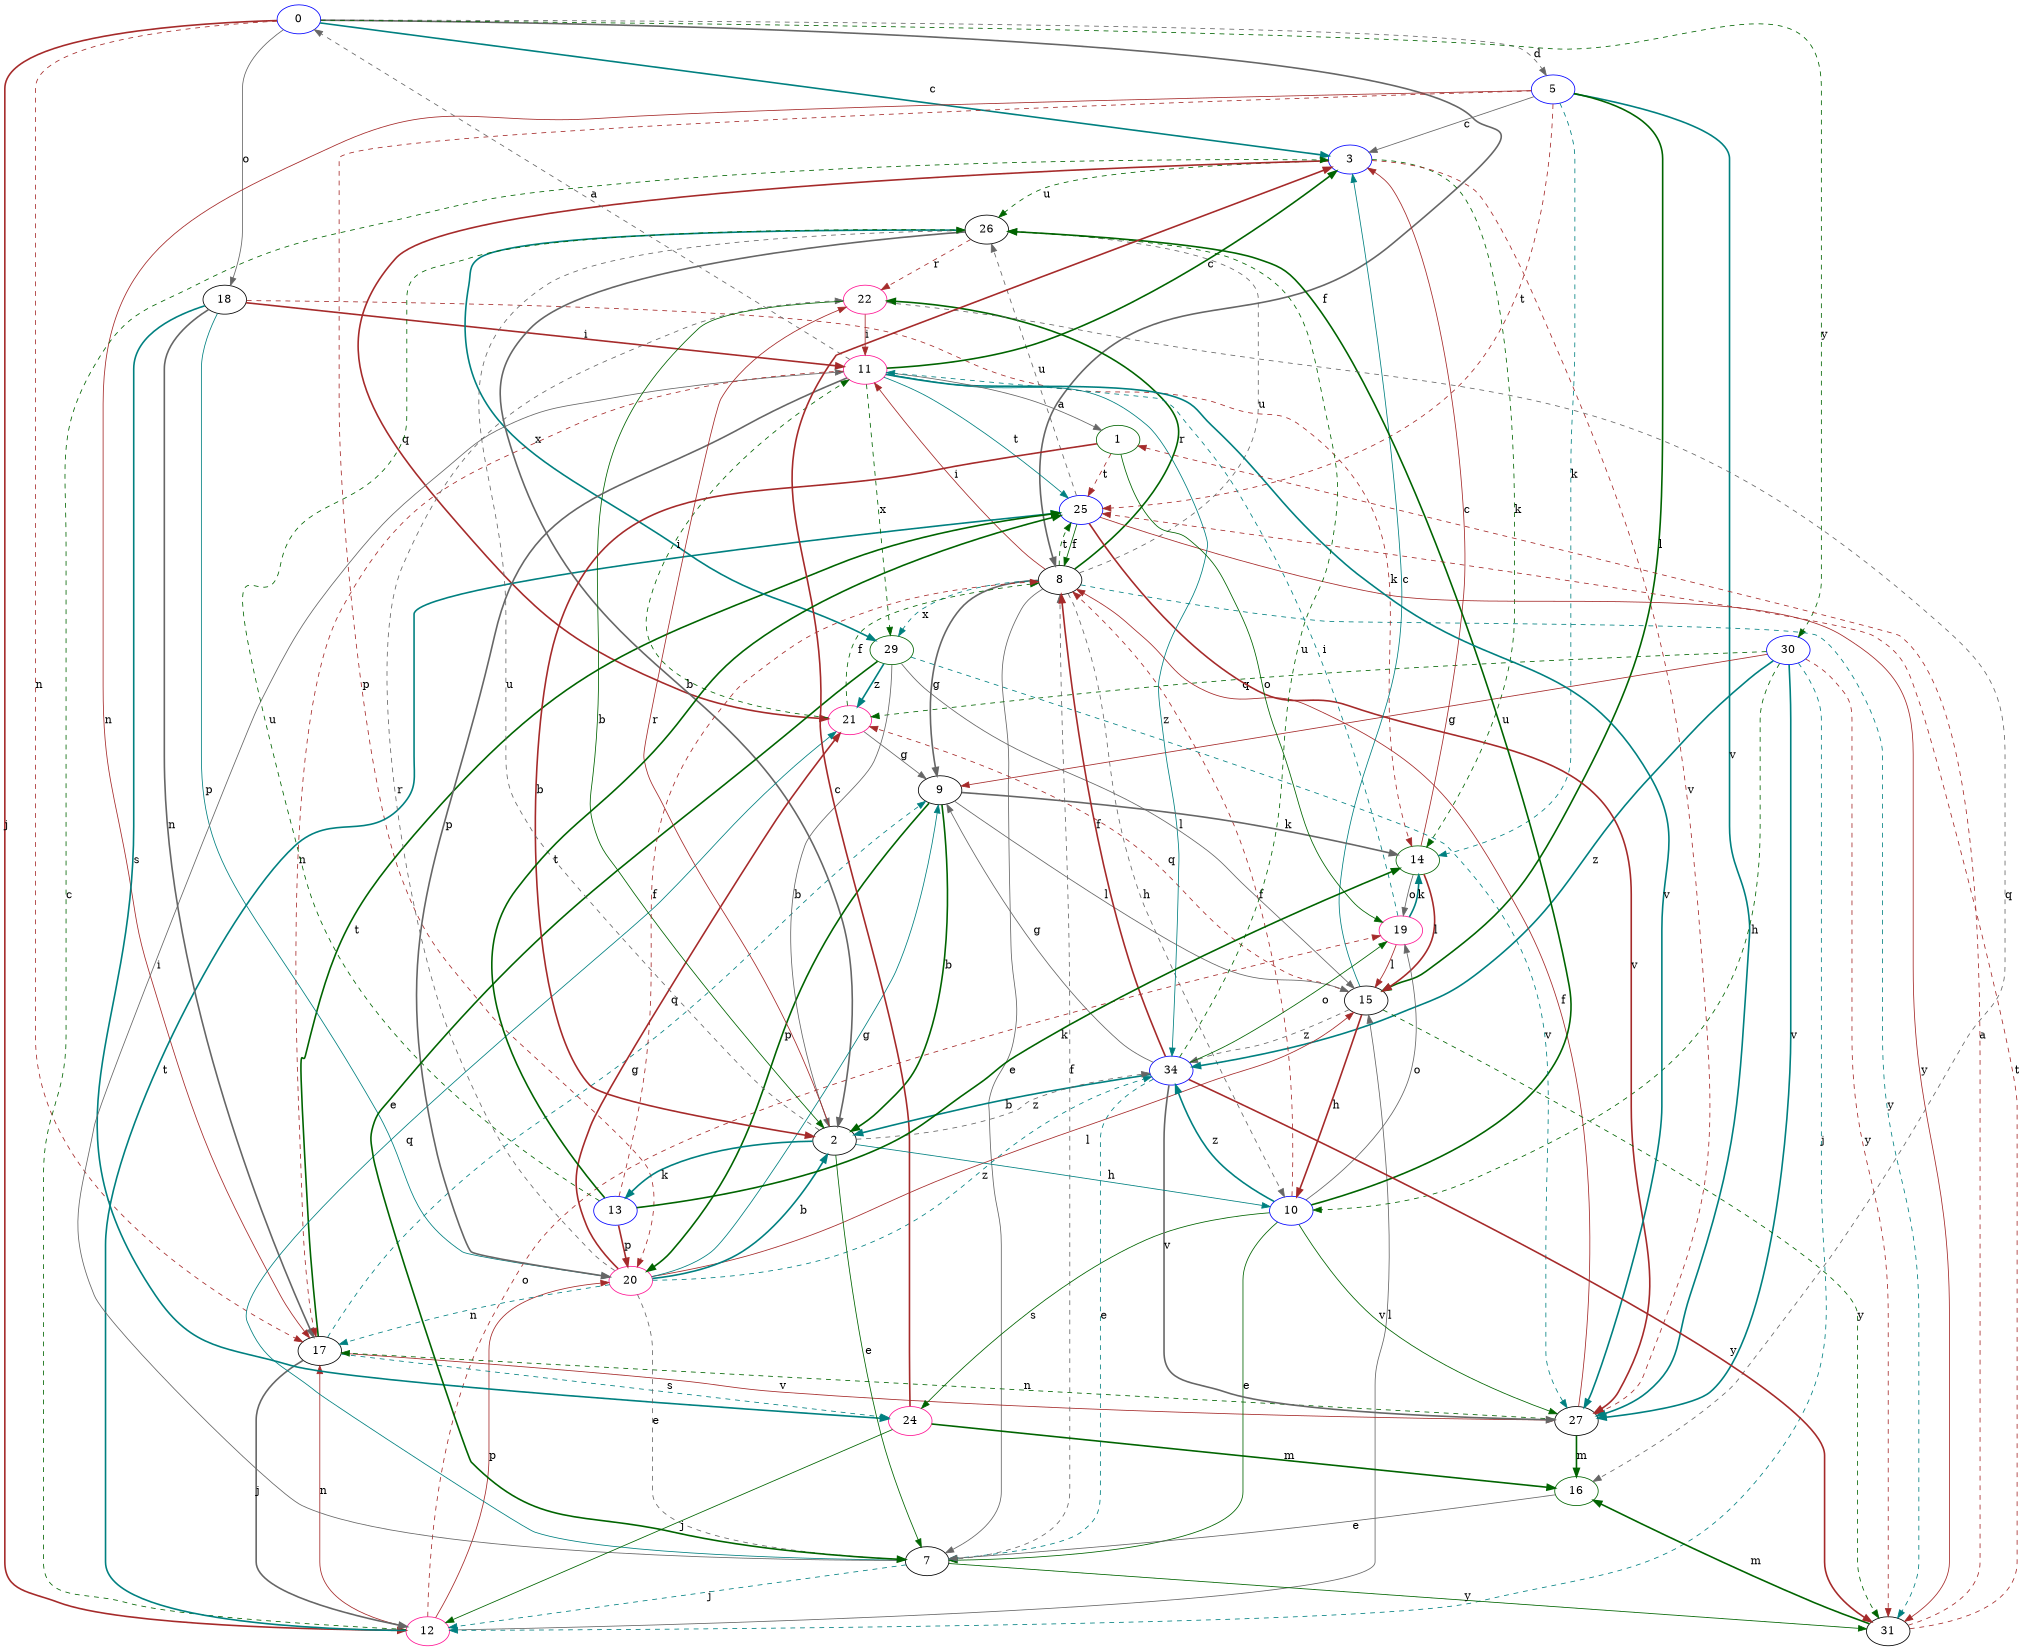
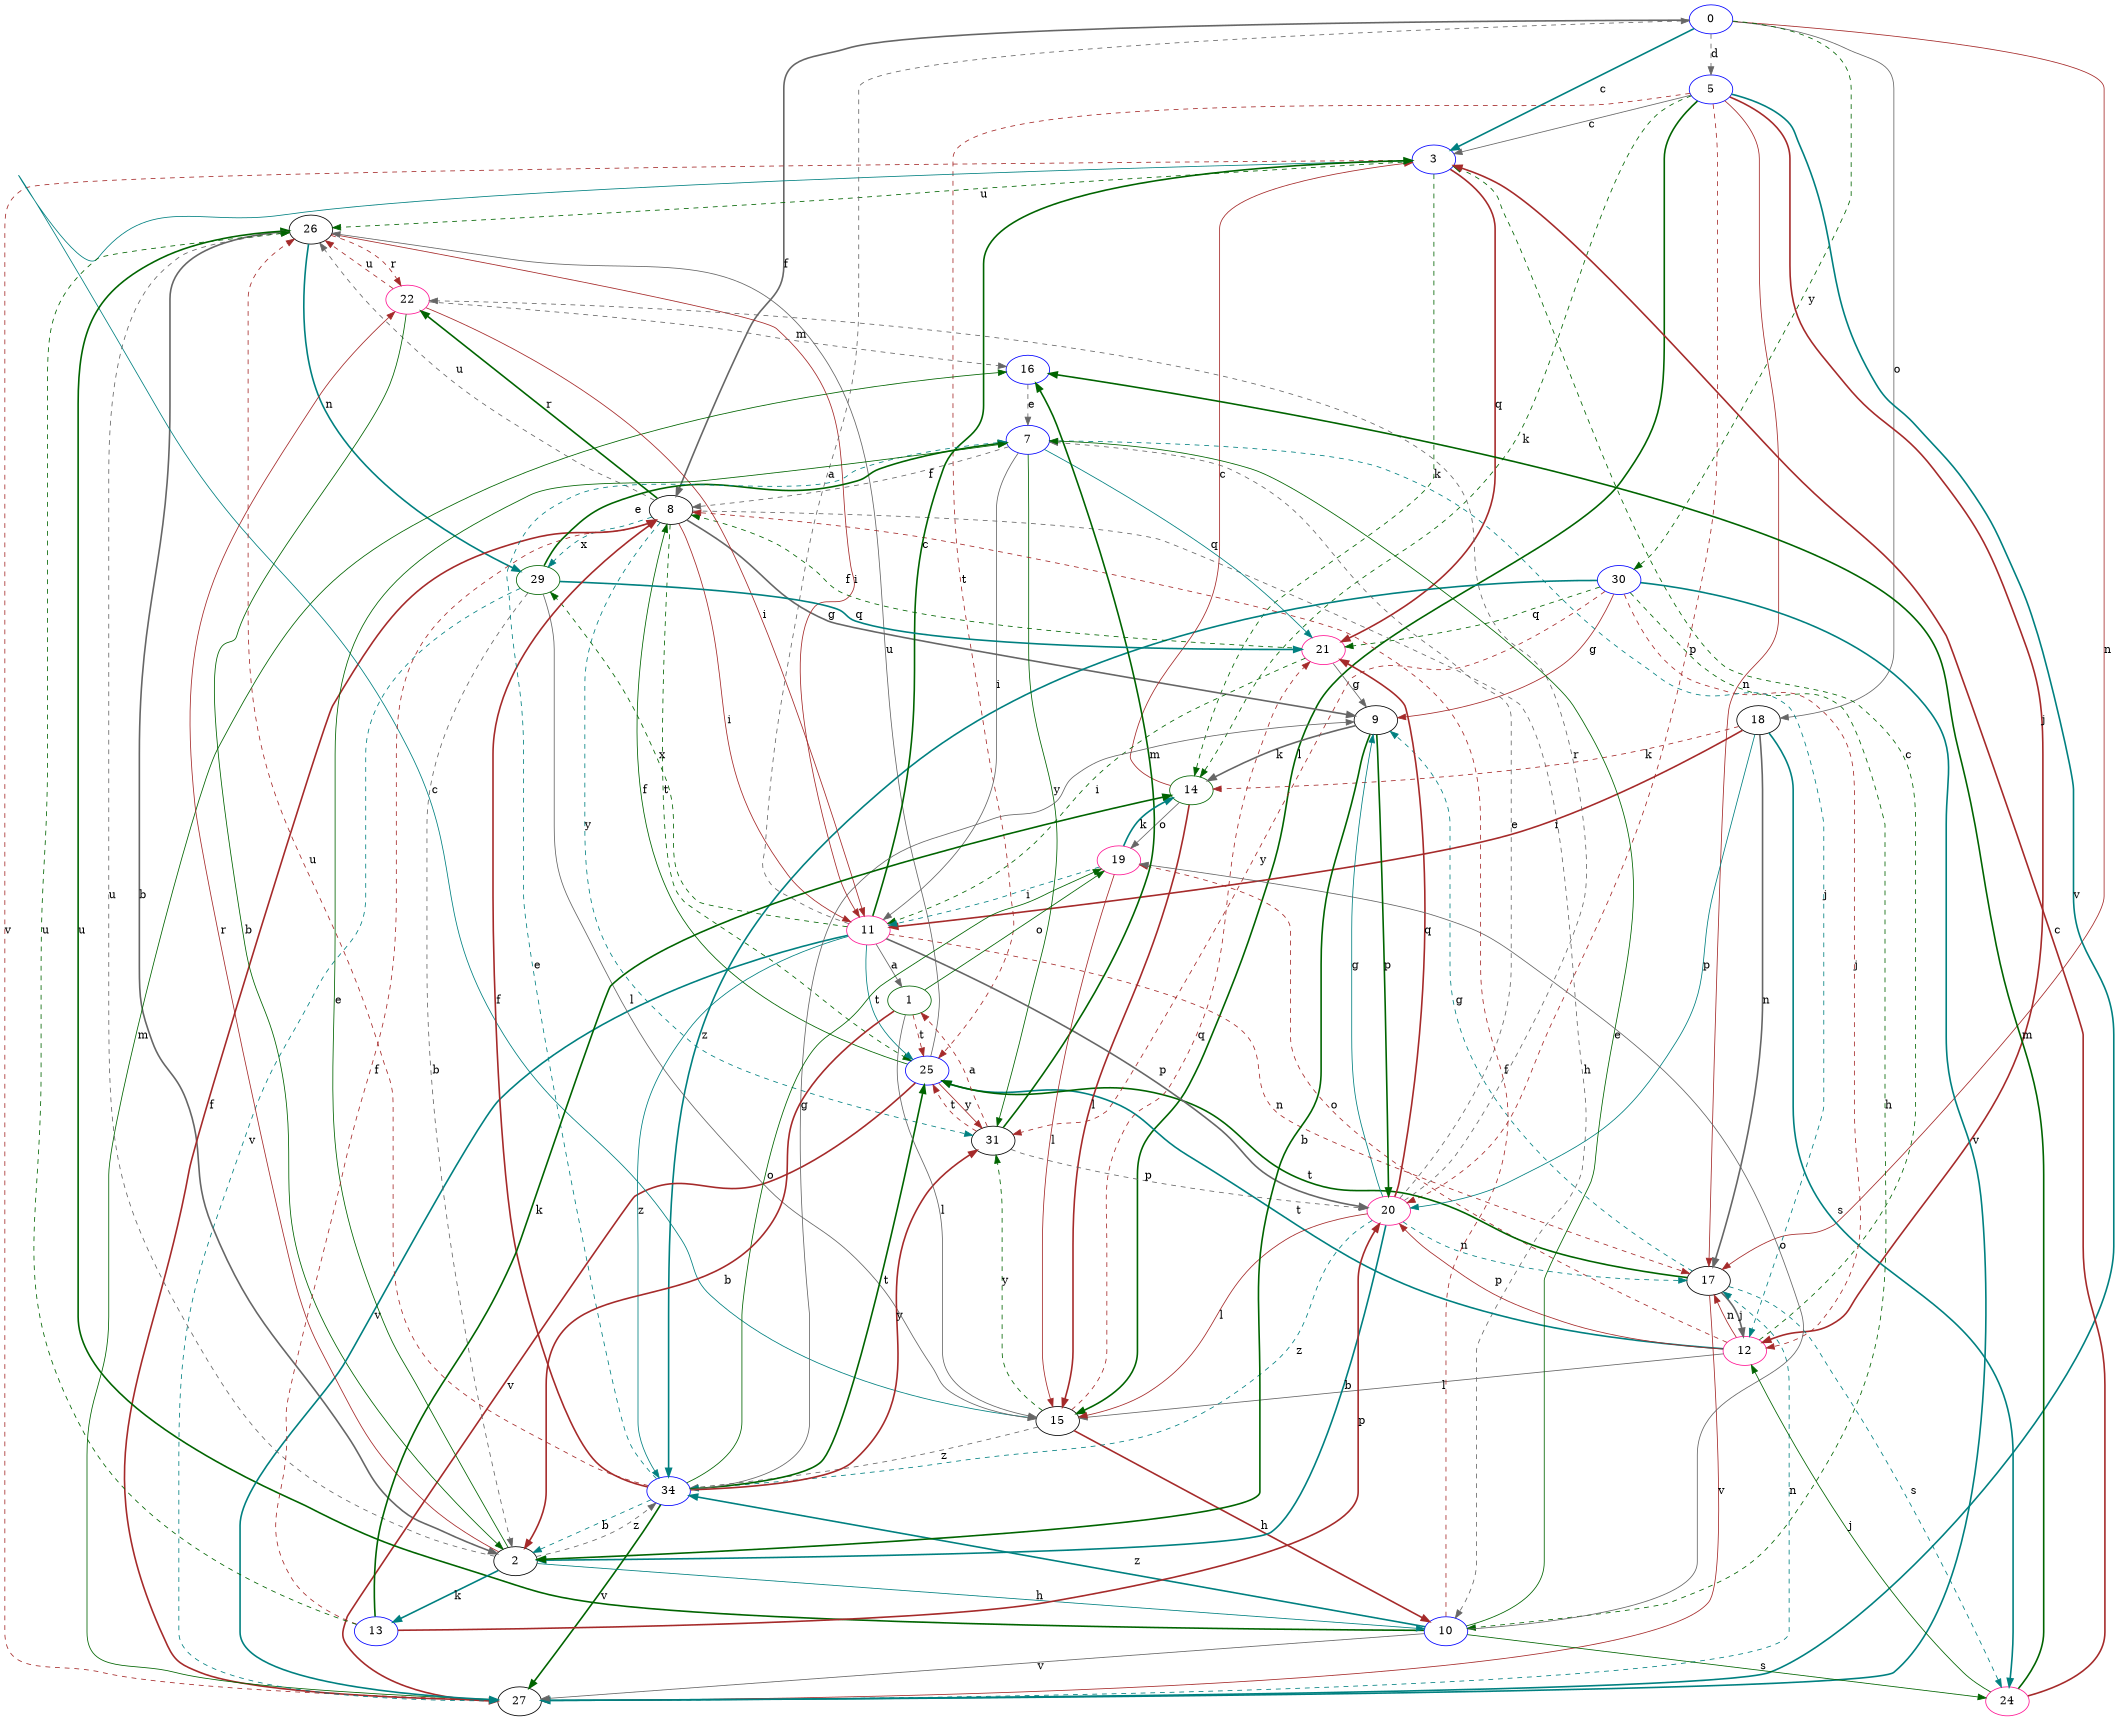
none -> (363, 267)
(1035, 374) -> (862, 447)
none -> (830, 403)
(539, 440) -> (329, 405)
(1571, 513) -> (1510, 449)
(1326, 570) -> (346, 957)
(35, 640) -> (2104, 572)
(877, 685) -> (860, 615)
(631, 775) -> (864, 1346)
(796, 880) -> (430, 1057)
(1505, 886) -> (184, 1192)
(5, 887) -> (2042, 719)
(2009, 895) -> (802, 335)
(1137, 921) -> (942, 1237)
(1011, 1051) -> none
(1006, 1100) -> (596, 1524)
none -> (1184, 1187)
(1406, 1341) -> (987, 1666)
(952, 1386) -> (1348, 1686)
(1214, 1389) -> (599, 1594)
(1576, 1452) -> (157, 950)
(1576, 1491) -> (1028, 370)
(1257, 1532) -> (1028, 401)
(927, 1561) -> (1028, 440)
(1542, 1588) -> (1854, 919)
